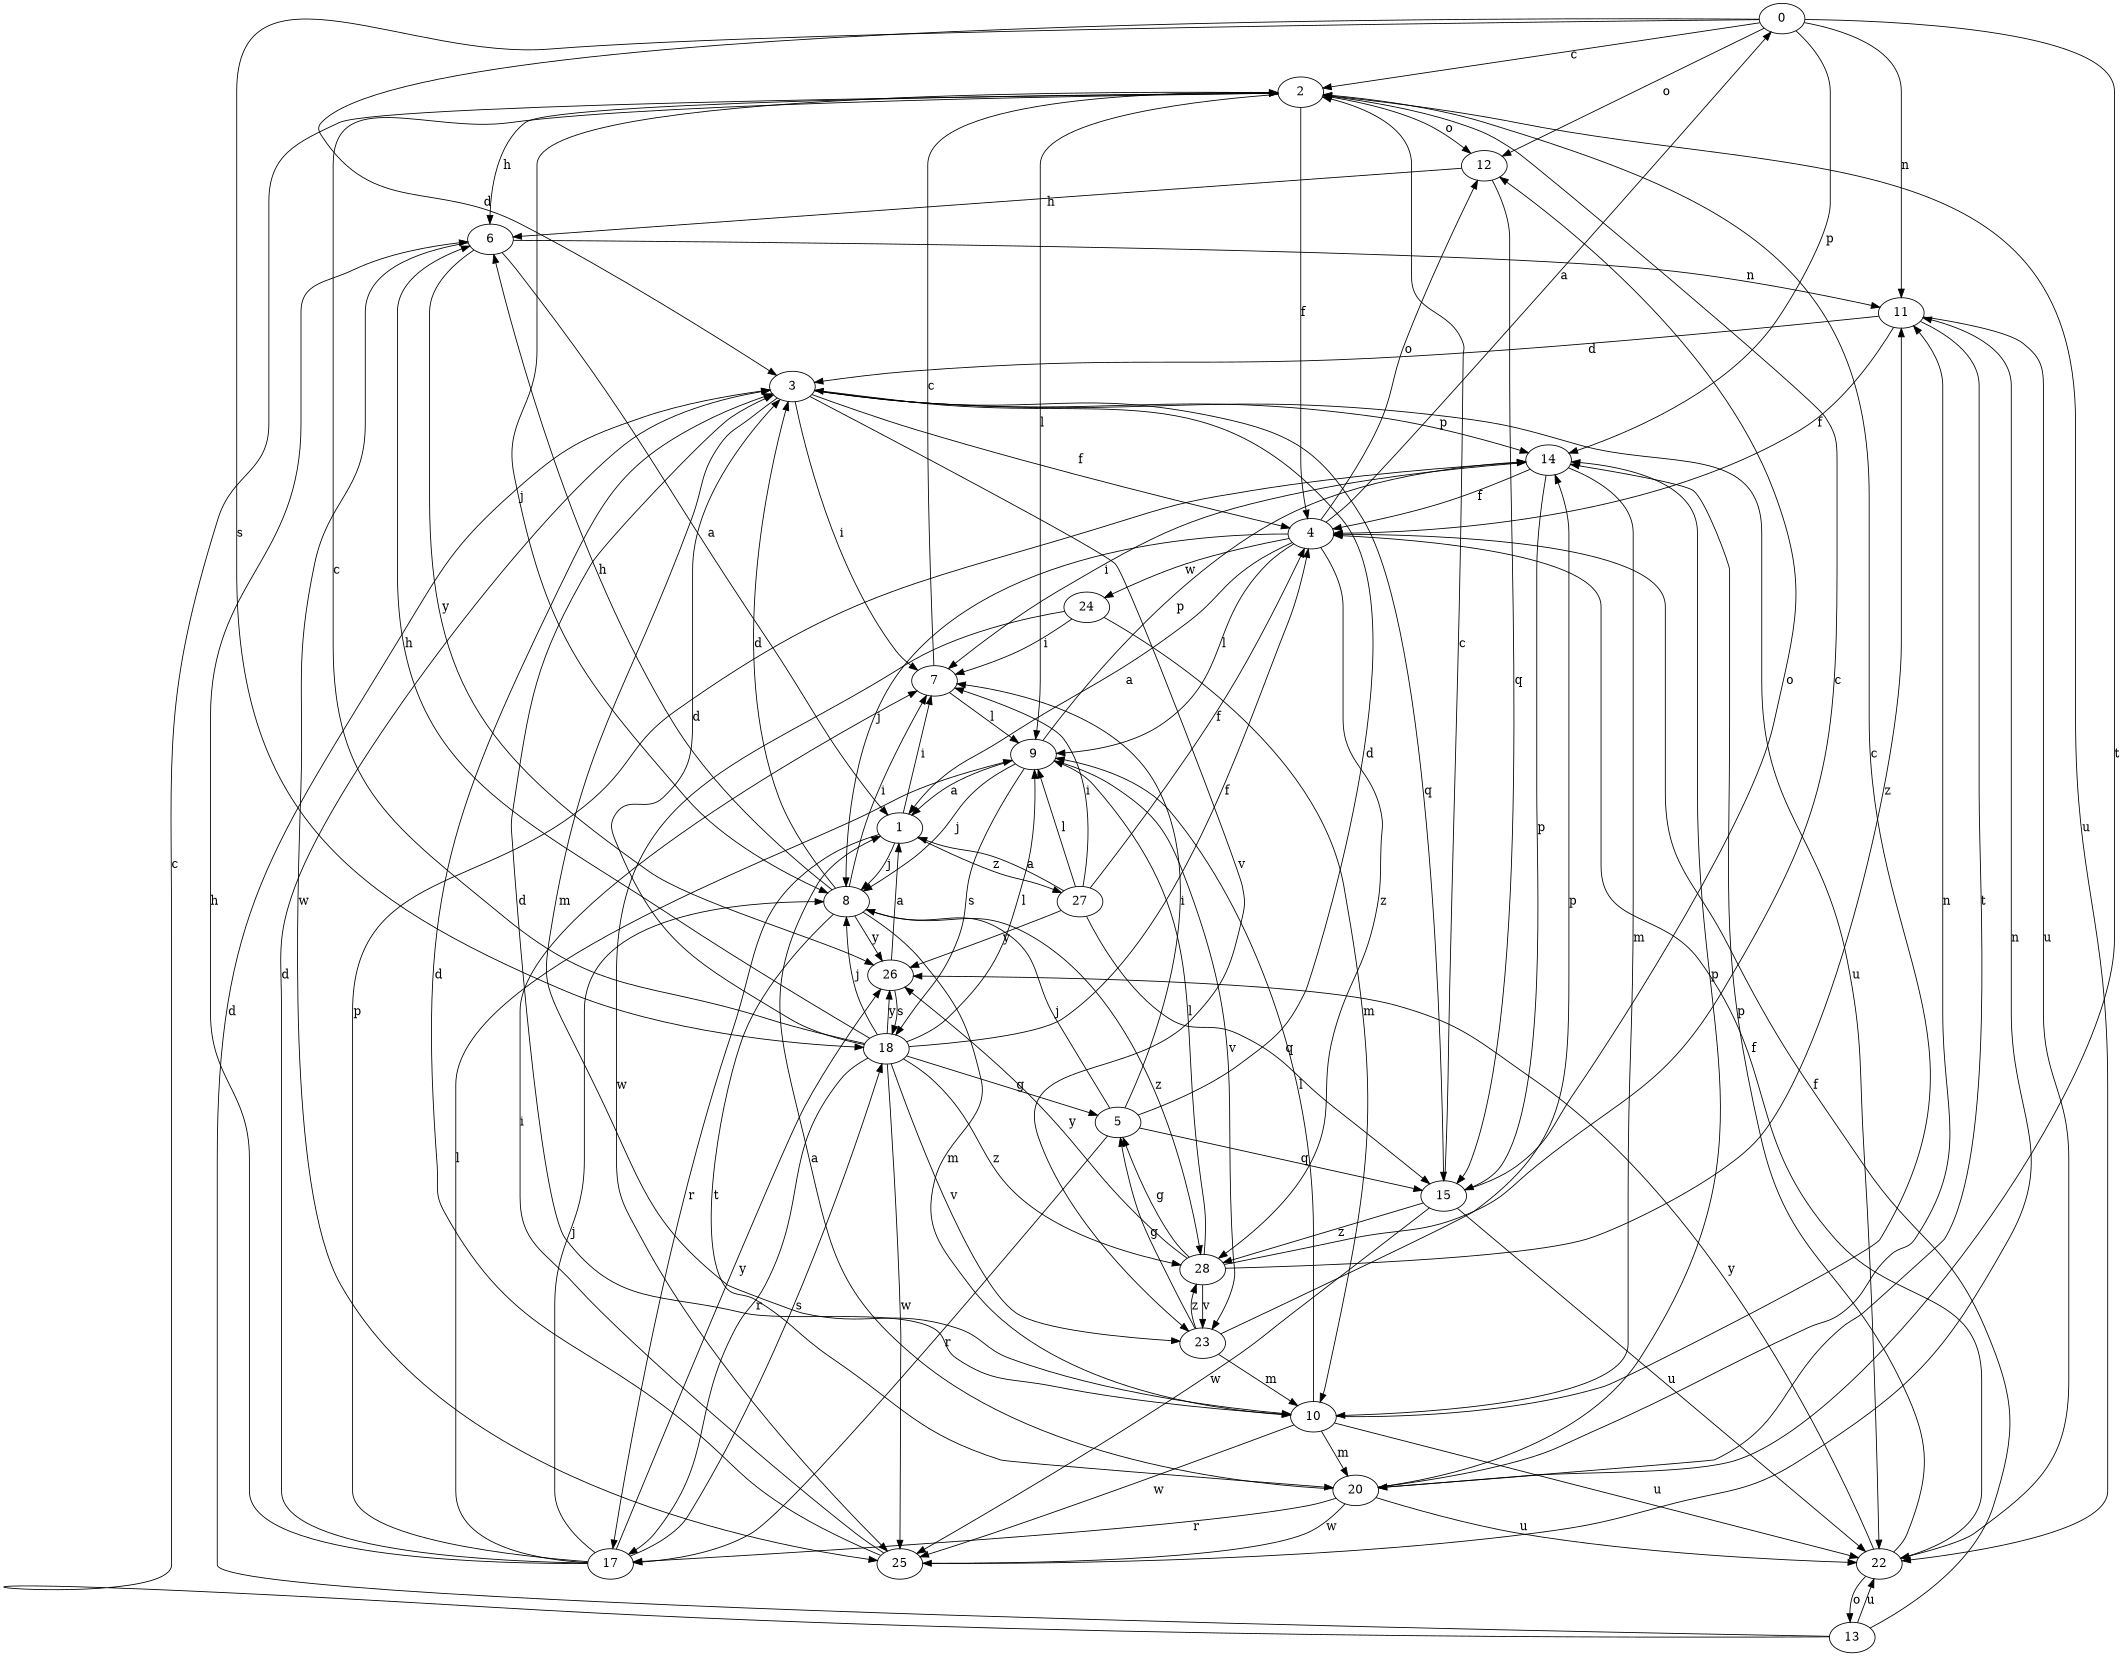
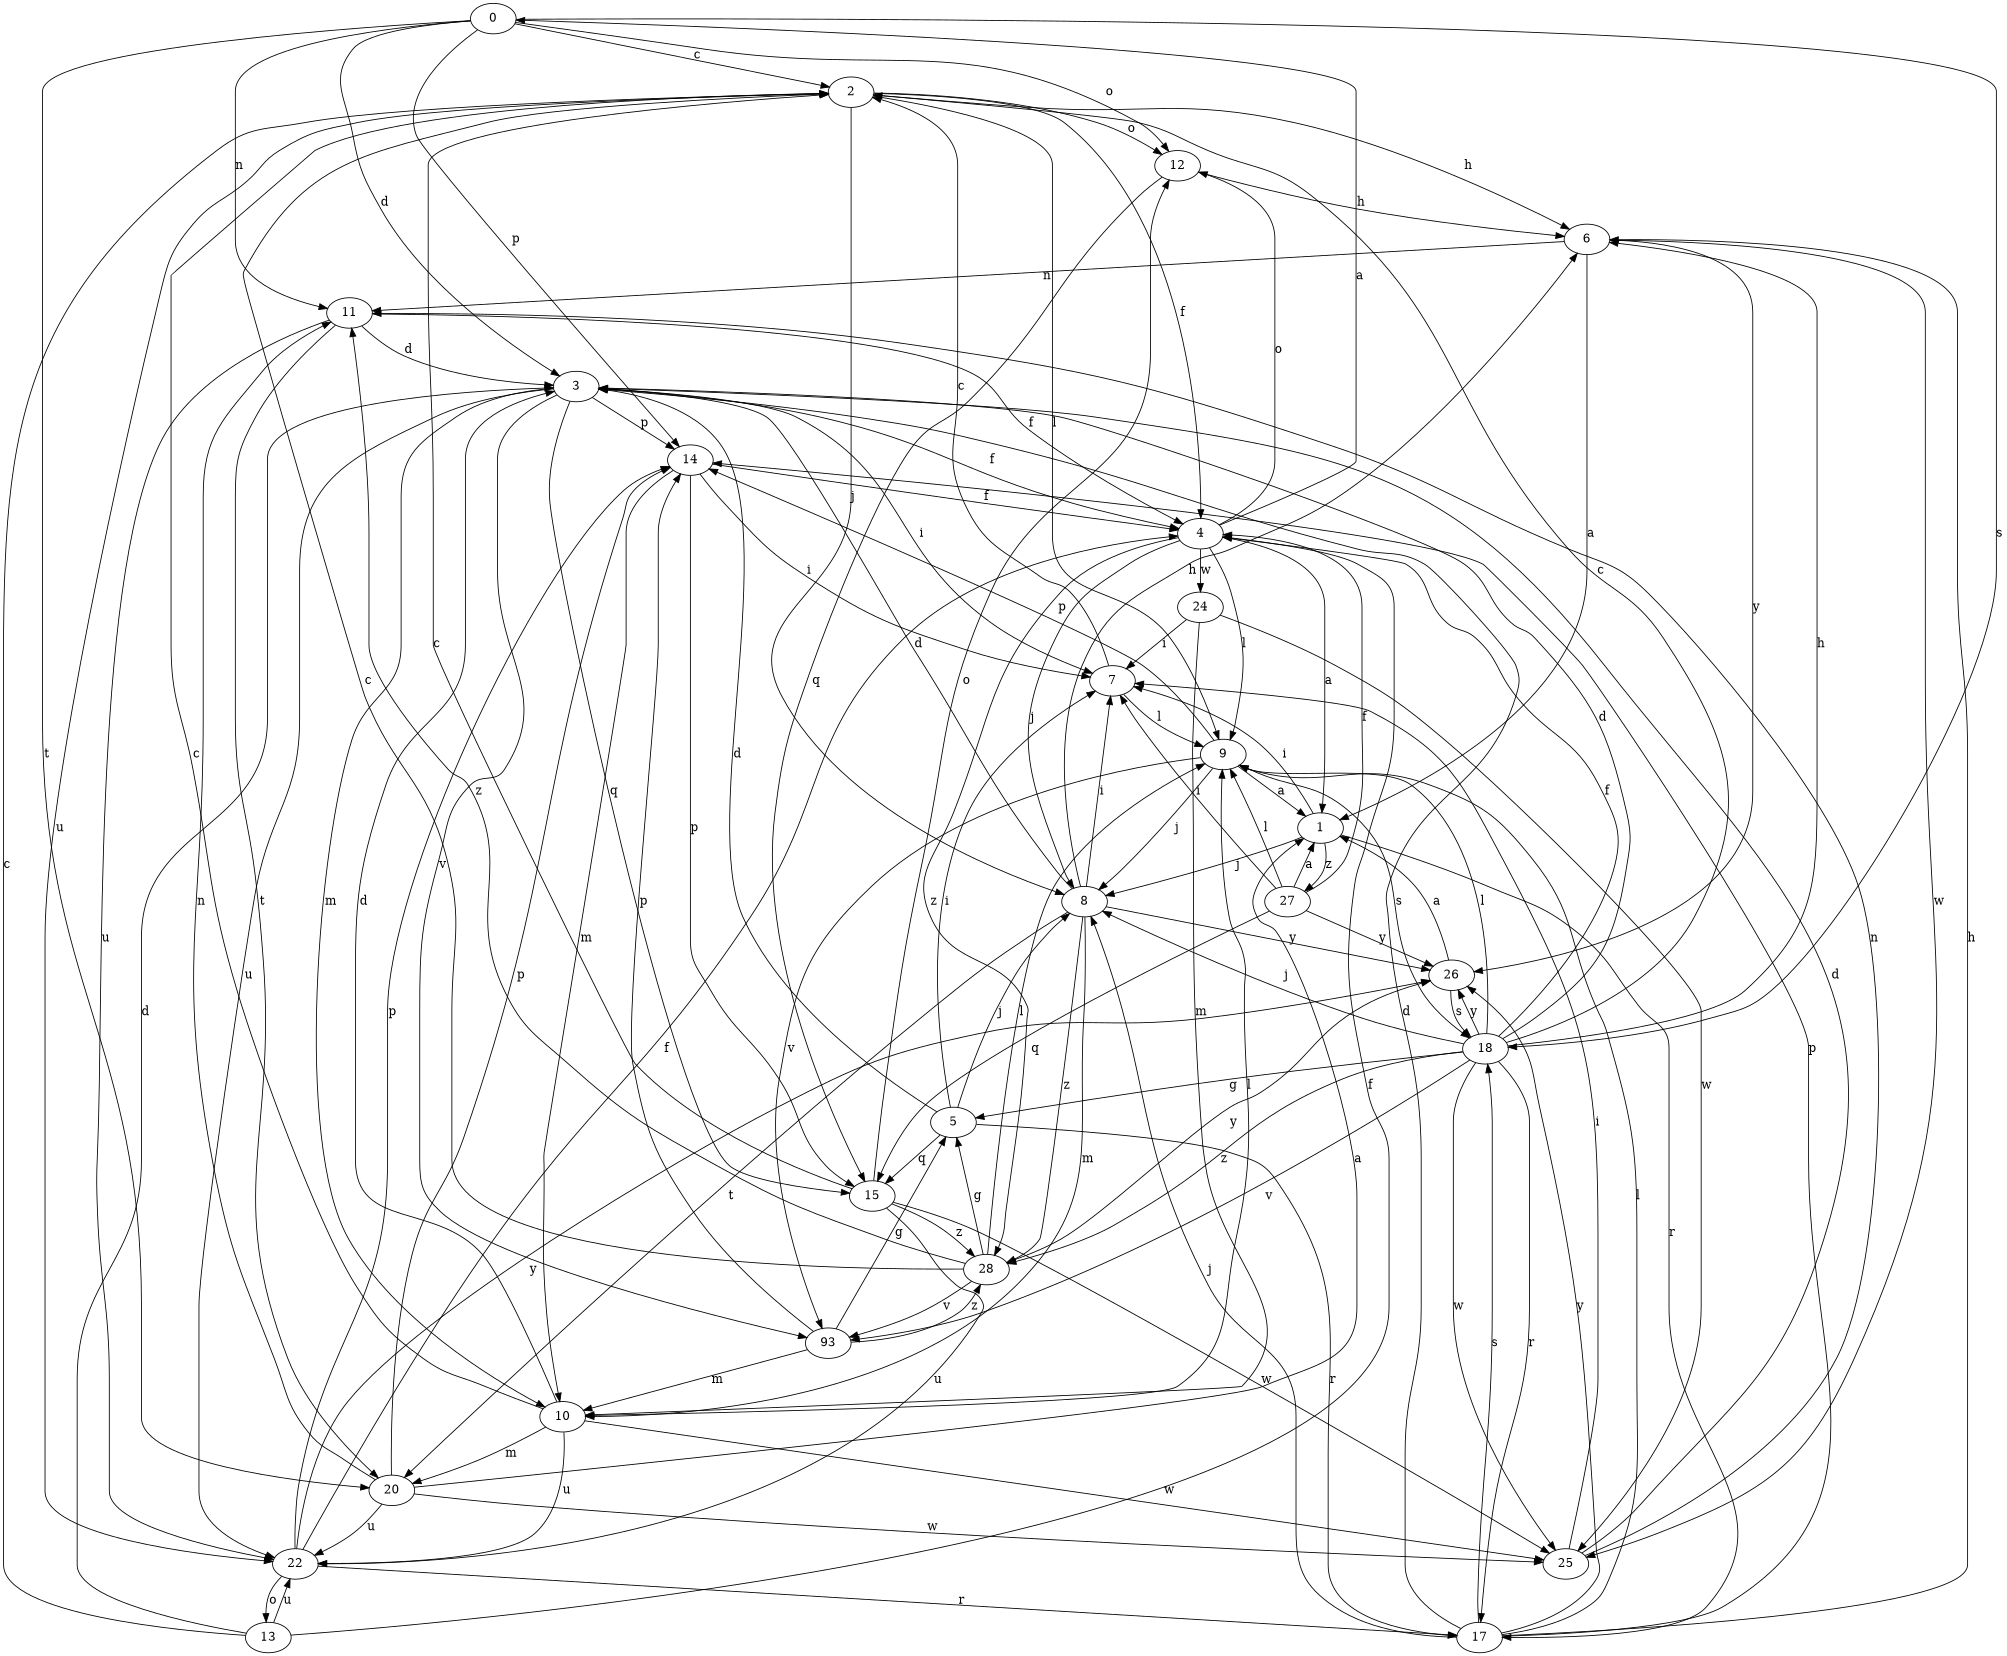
(1203, 1343) -> (828, 1343)
(1007, 1538) -> (883, 1600)
